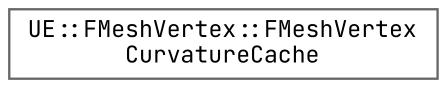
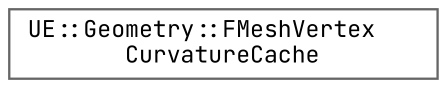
(223, 44) -> (223, 44)
